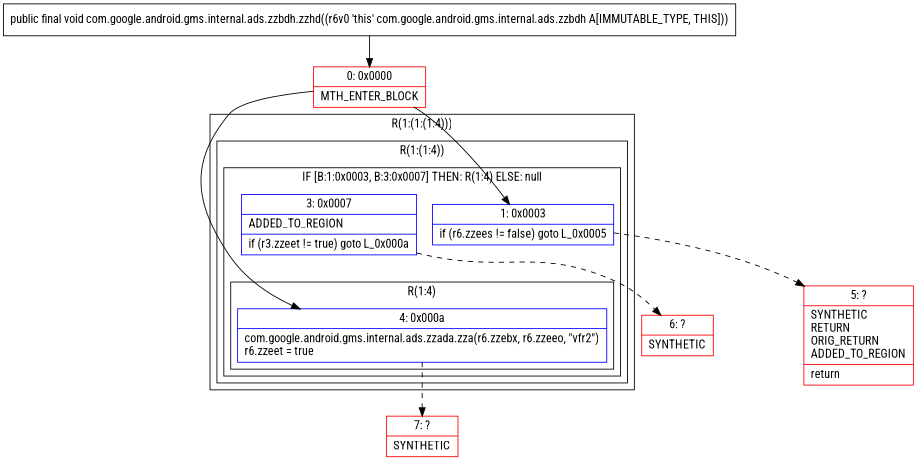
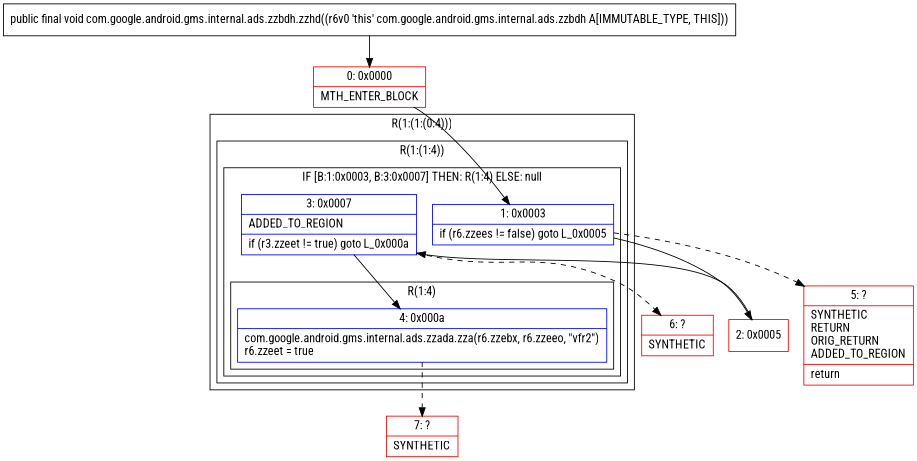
(422, 124) -> (422, 124)
(201, 181) -> (372, 276)
none -> (759, 336)
